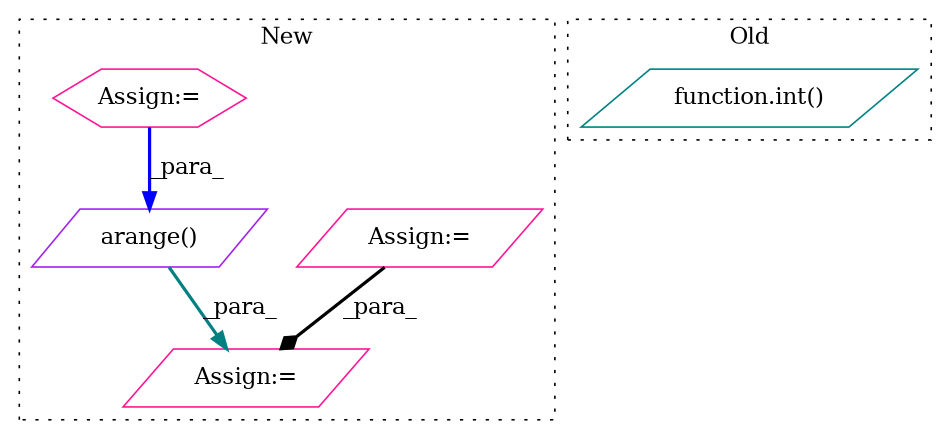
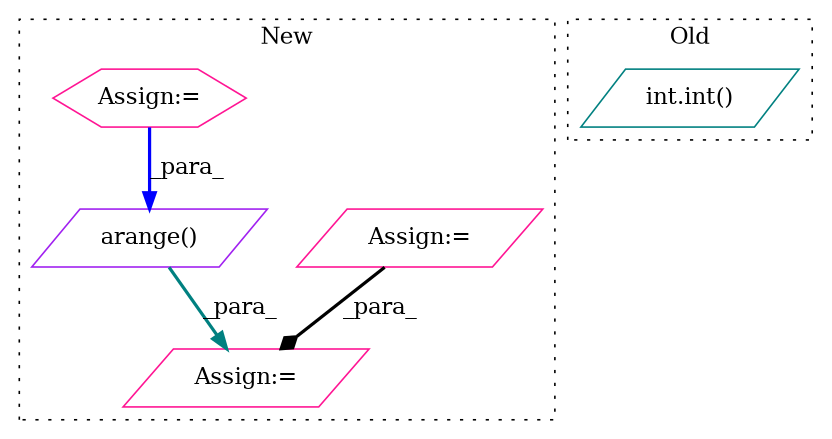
(749, 98) -> (690, 98)
